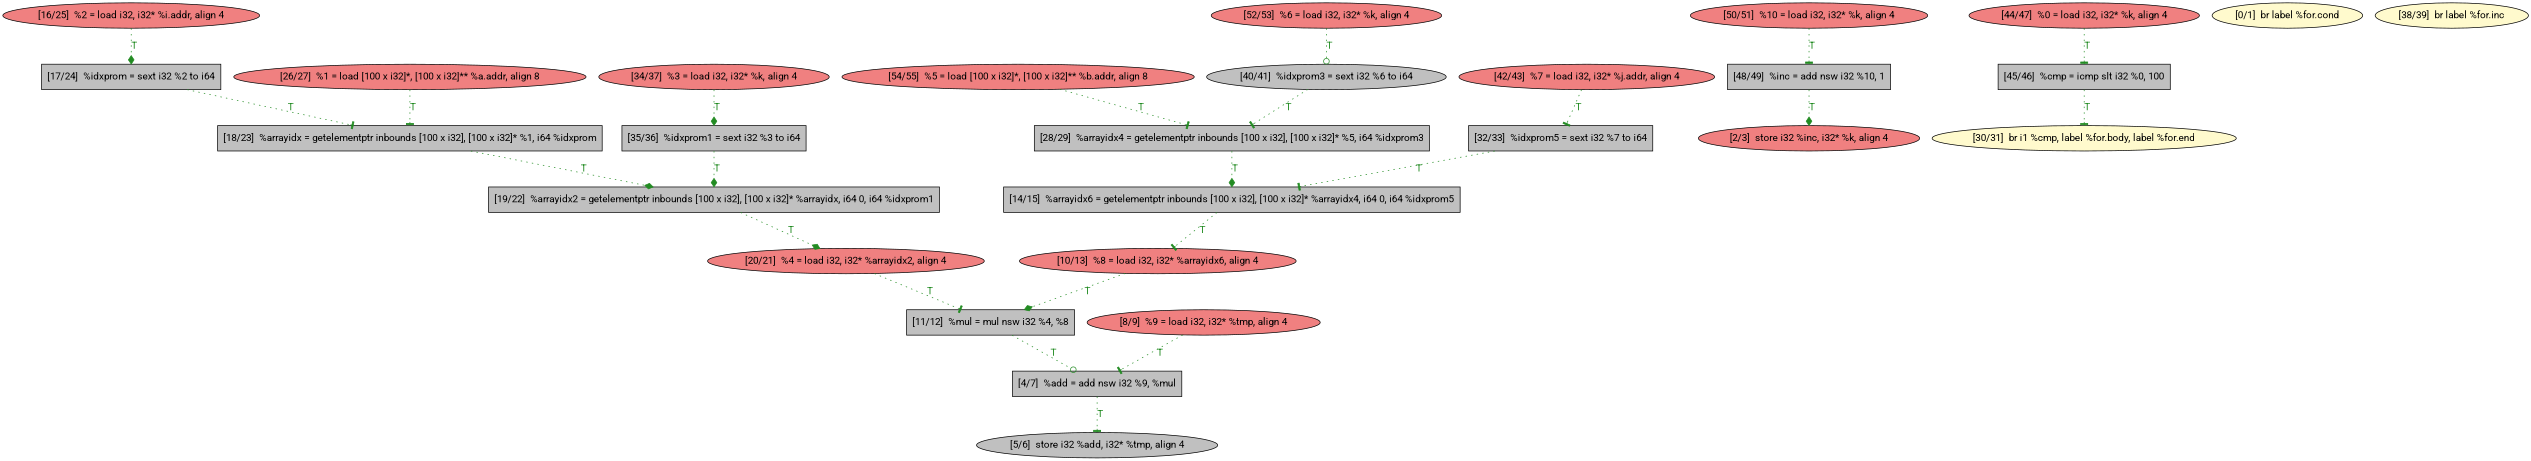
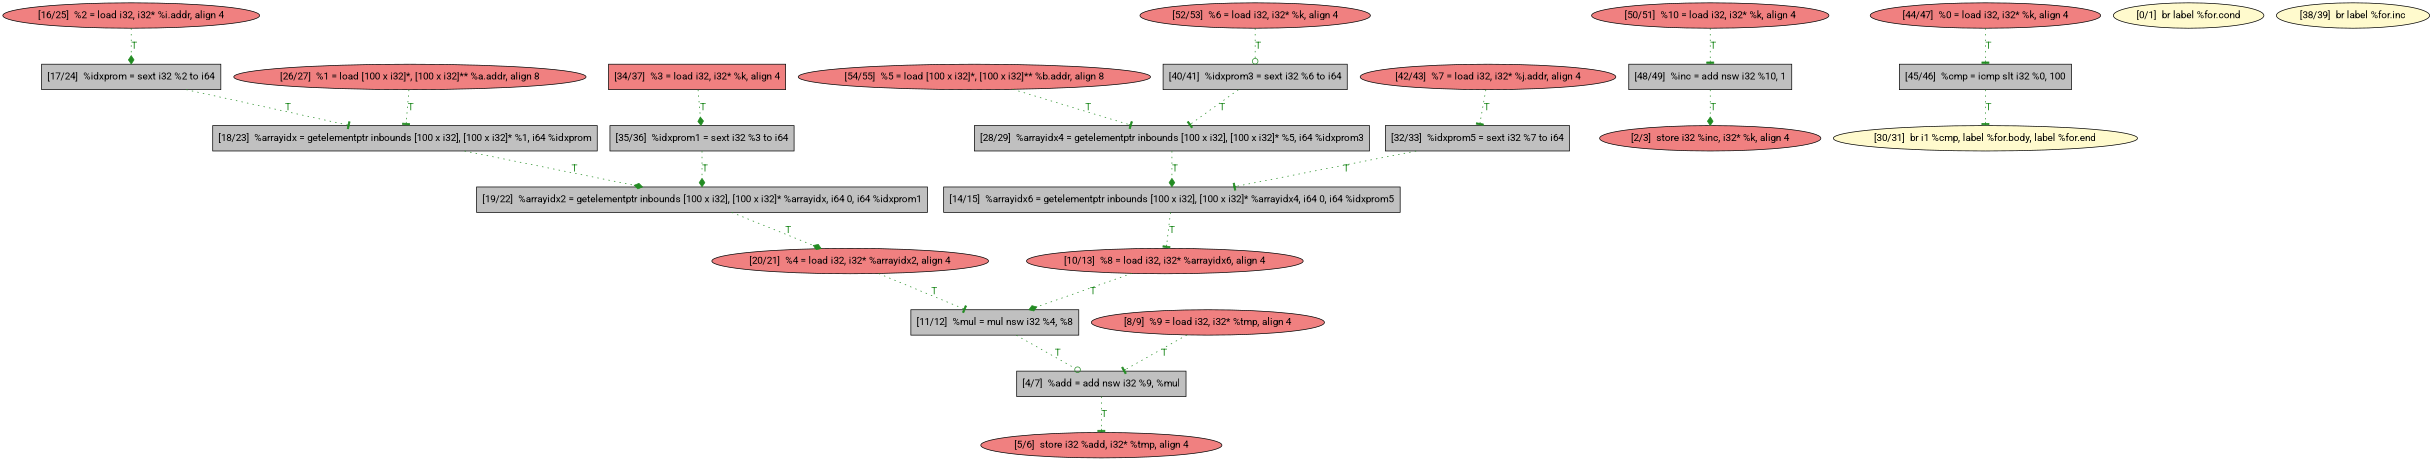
(714, 77) -> (697, 77)
(1326, 77) -> (1255, 77)
(1097, 445) -> (1101, 445)
